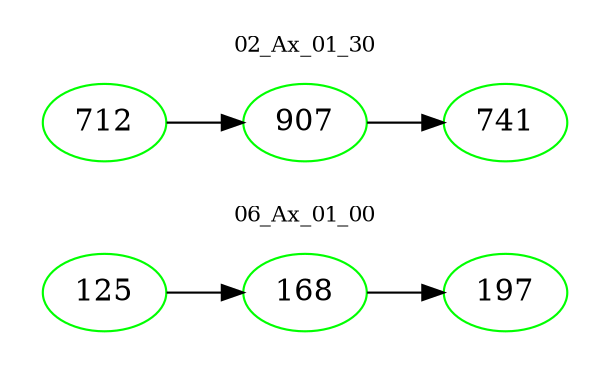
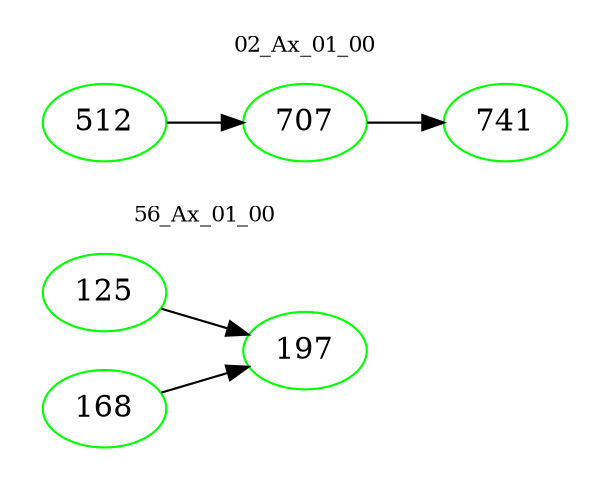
(305, 46) -> (305, 46)
(105, 123) -> (105, 123)
(305, 123) -> (305, 123)
(305, 216) -> (205, 216)
(194, 293) -> (194, 319)
